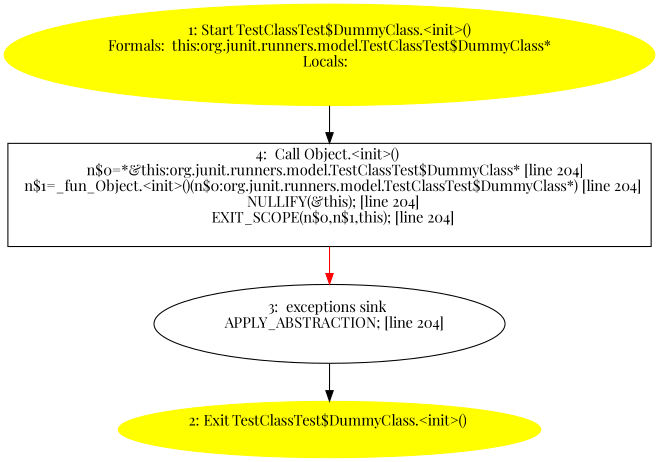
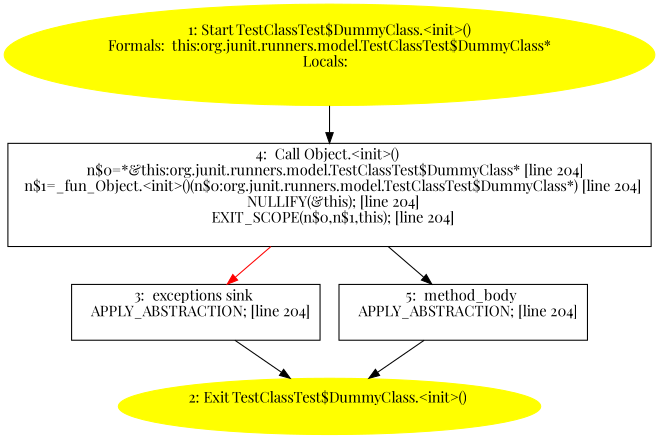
none -> (463, 312)
(330, 324) -> (196, 312)
